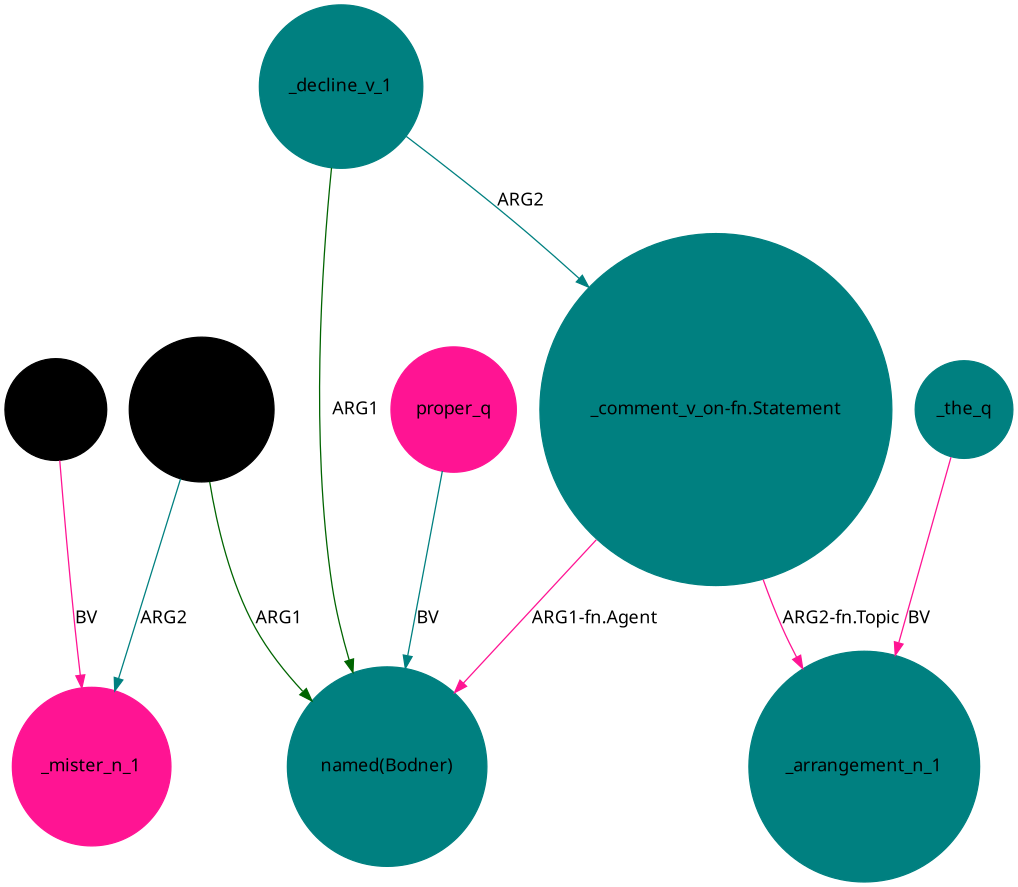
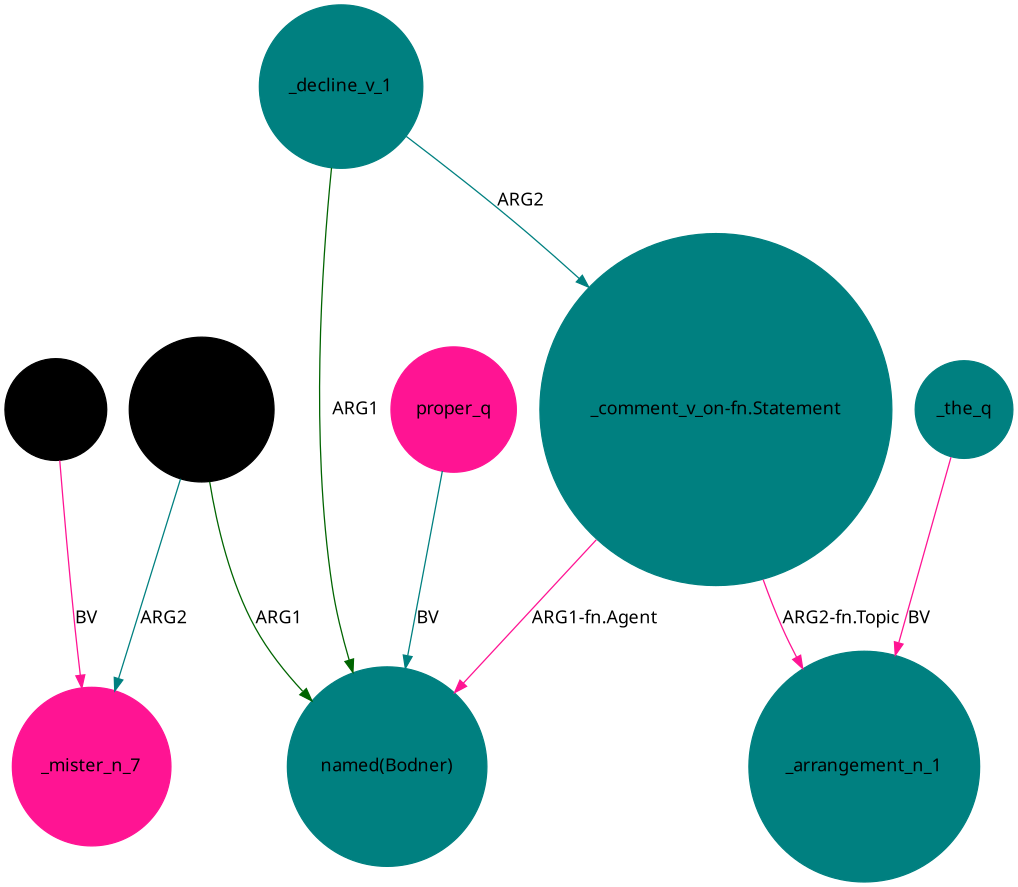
(92, 767) -> (92, 767)
